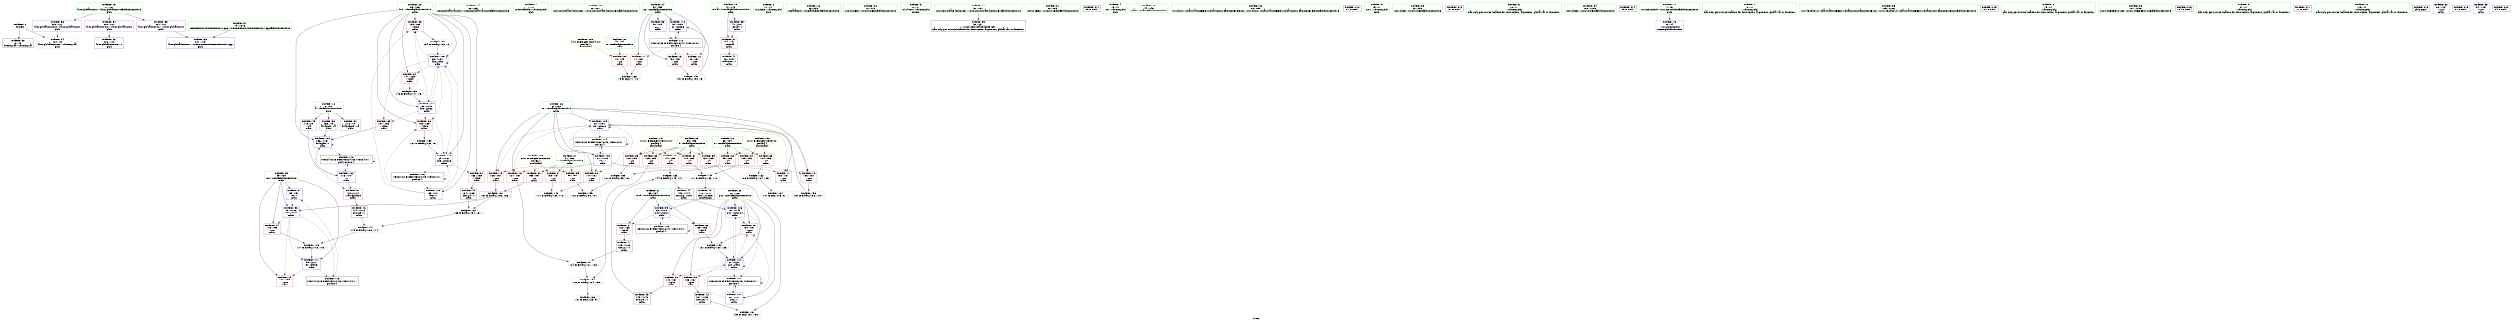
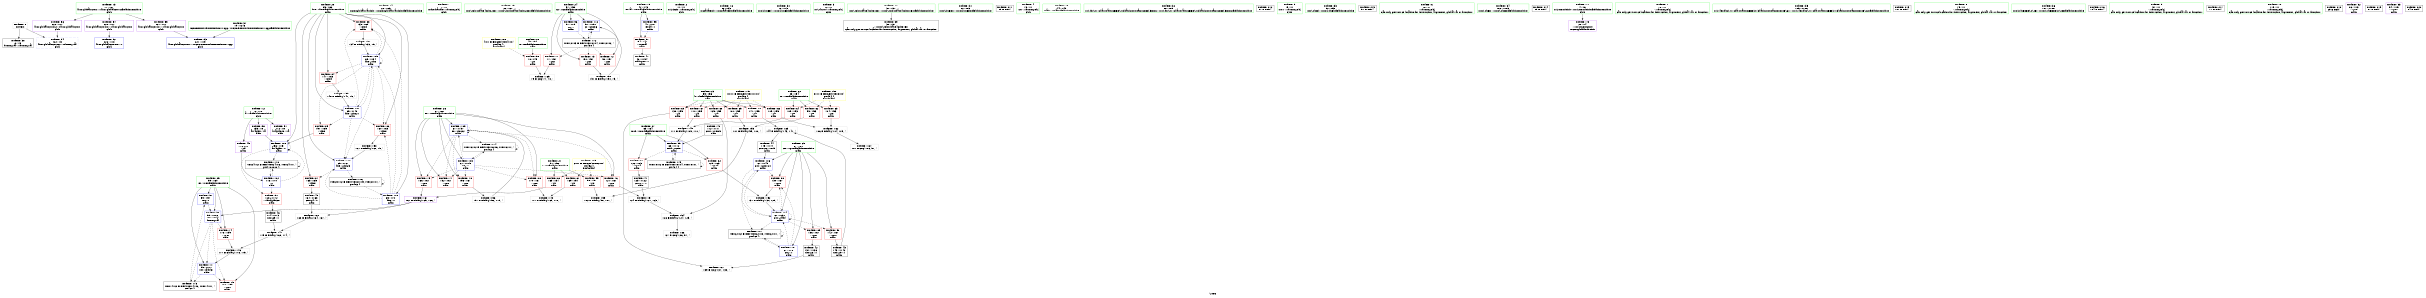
(916, 12) -> (829, 12)
none -> (774, 112)
(705, 184) -> (681, 137)
(705, 198) -> (714, 133)
(291, 215) -> (213, 220)
